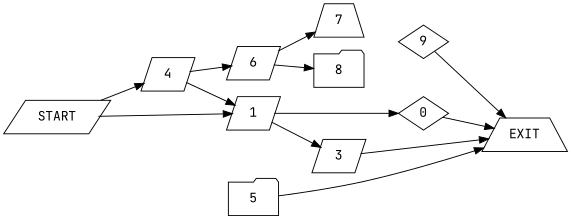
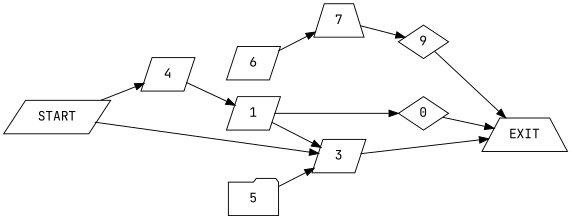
none -> (378, 30)
(206, 69) -> none
(339, 71) -> none
(161, 115) -> (202, 137)
(378, 178) -> (292, 180)
